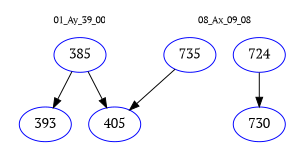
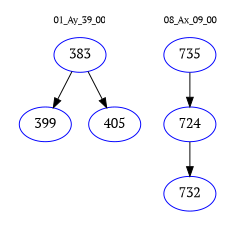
(225, 21) -> (190, 21)
(80, 55) -> (80, 55)
(163, 80) -> (190, 85)
(45, 124) -> (45, 124)
(259, 124) -> (190, 194)
